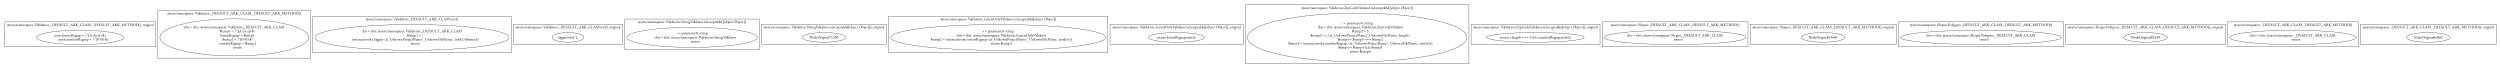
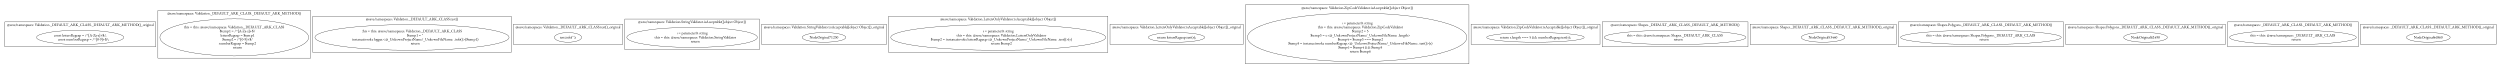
(568, 37) -> (568, 37)
